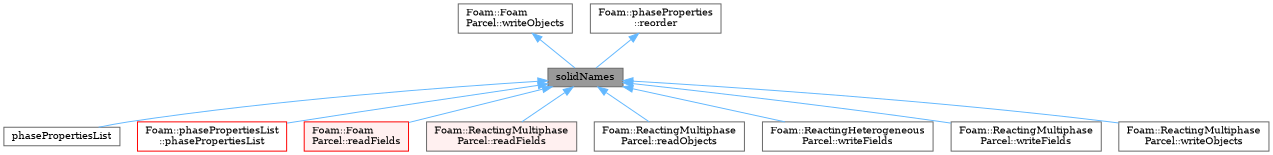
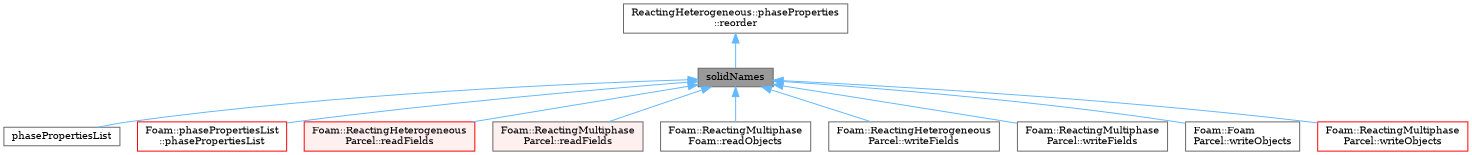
(656, 19) -> (736, 19)
(557, 54) -> (995, 99)
(356, 136) -> (390, 136)
(669, 136) -> (736, 136)
(1194, 136) -> (1393, 136)
